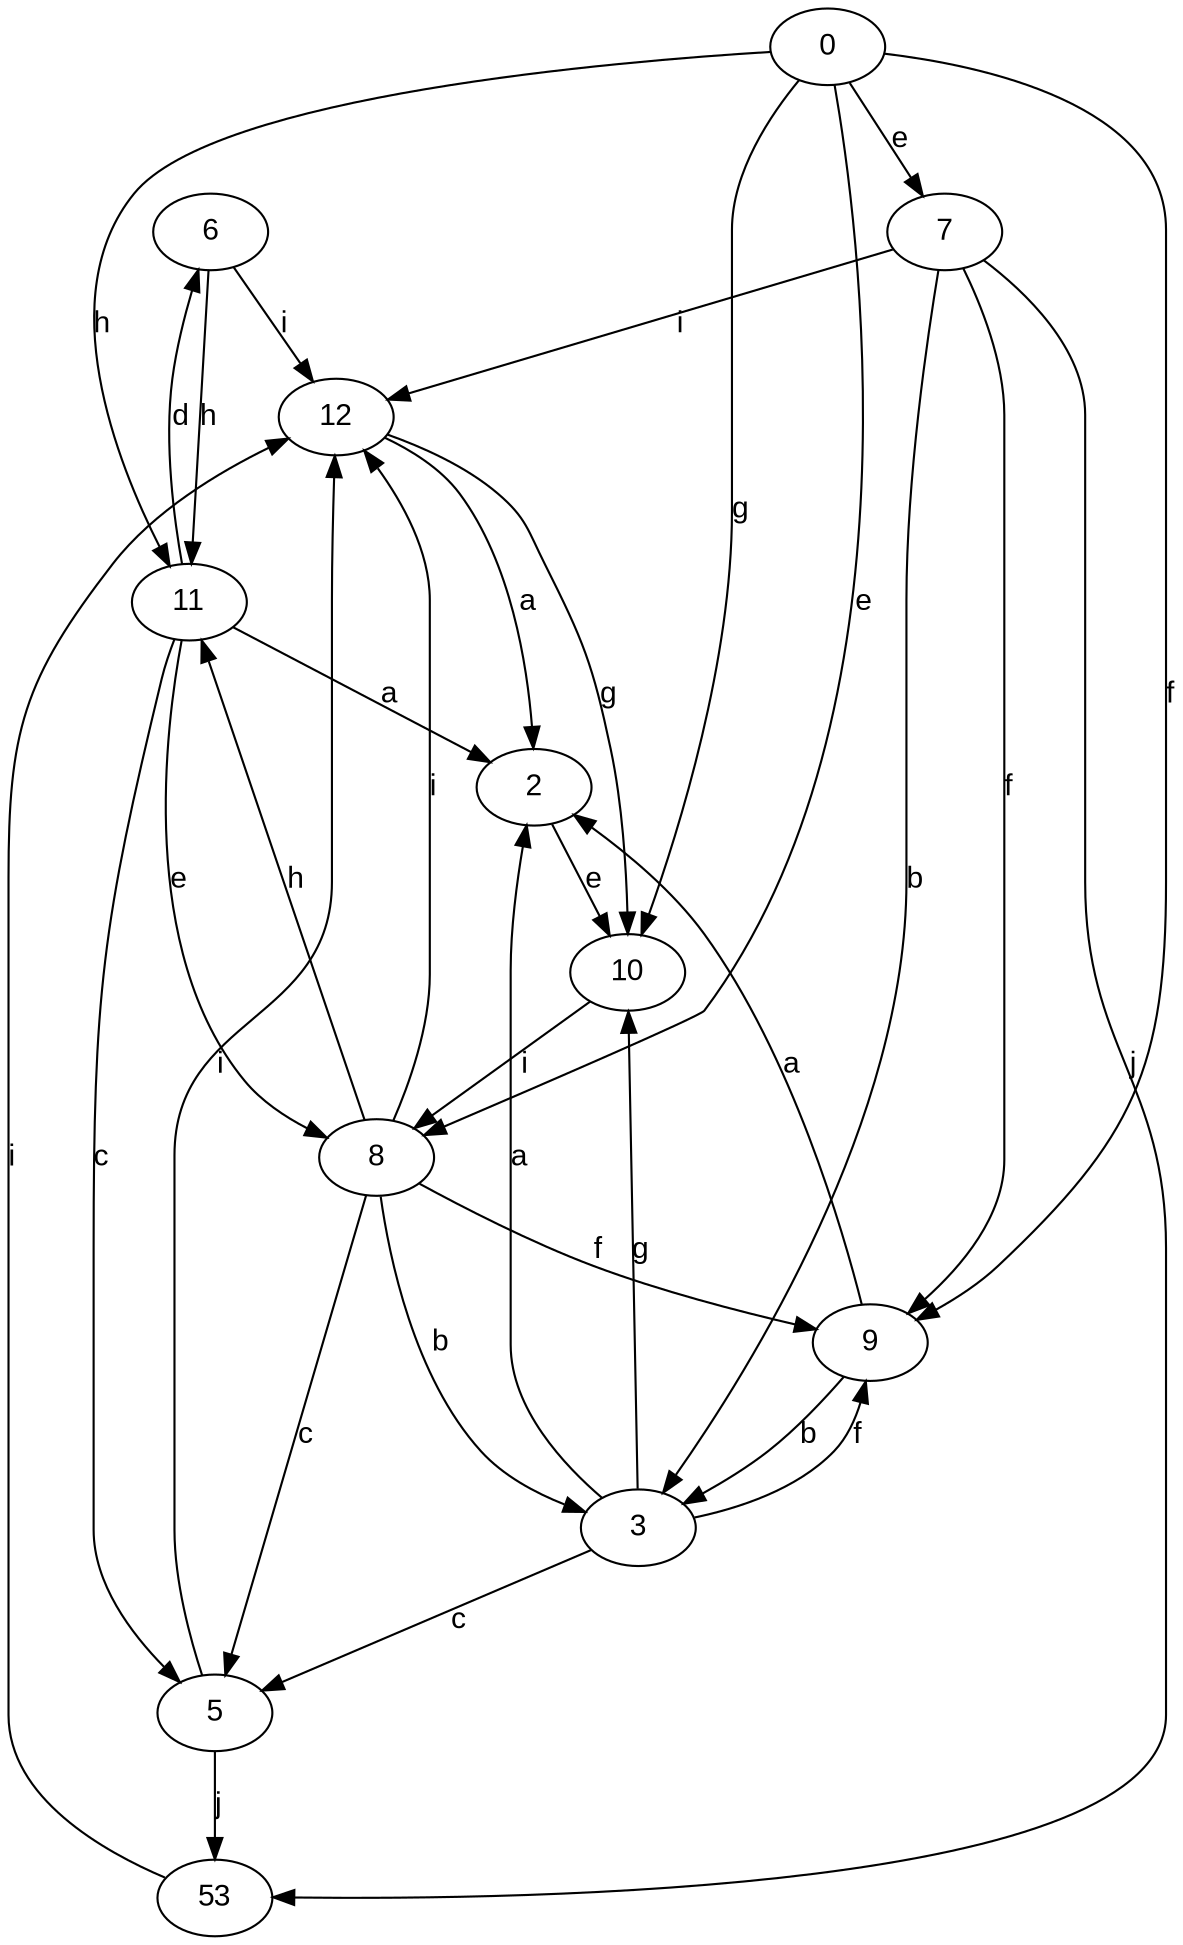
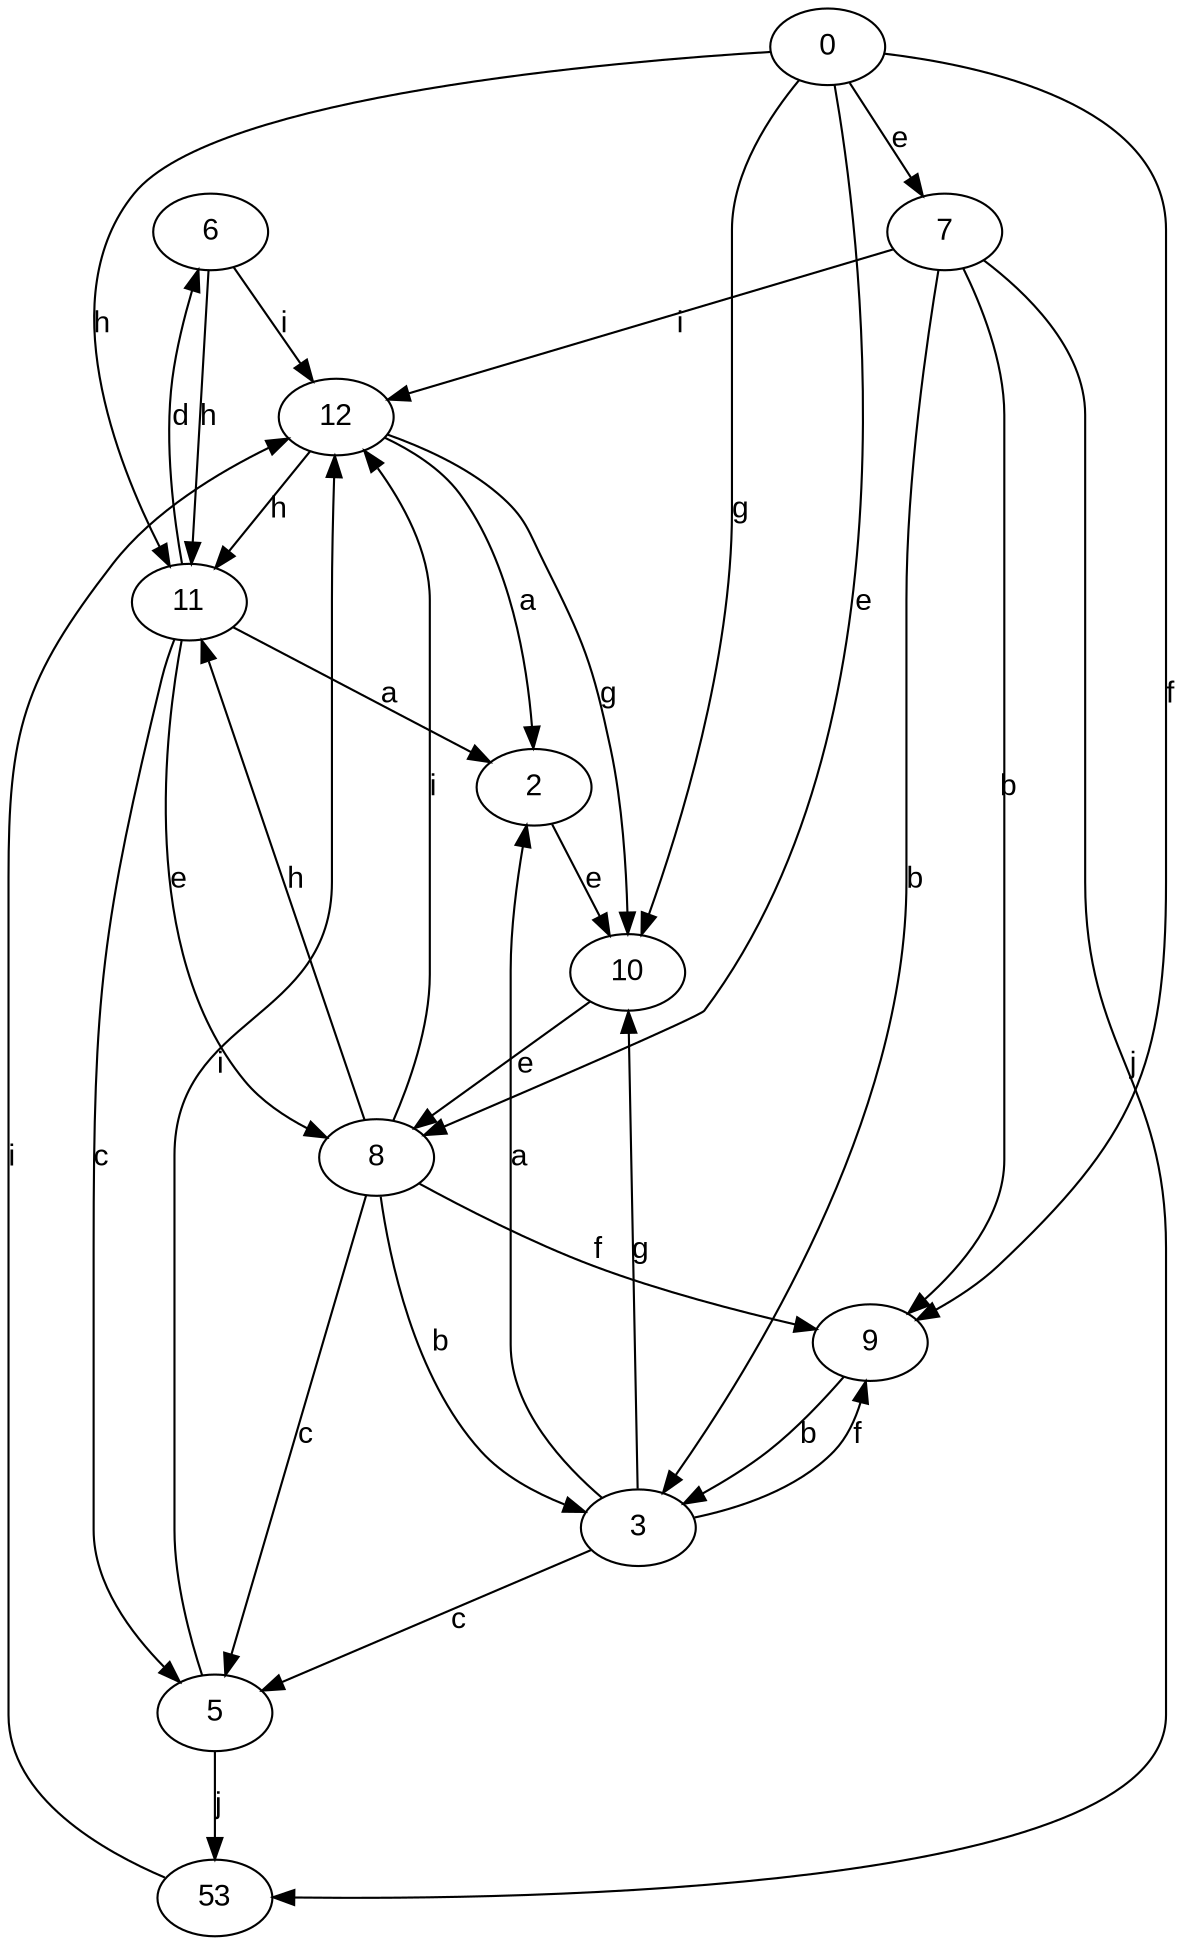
none -> (269, 501)
(1009, 787) -> (1009, 787)
(767, 1041) -> none
(526, 1065) -> (526, 1065)
